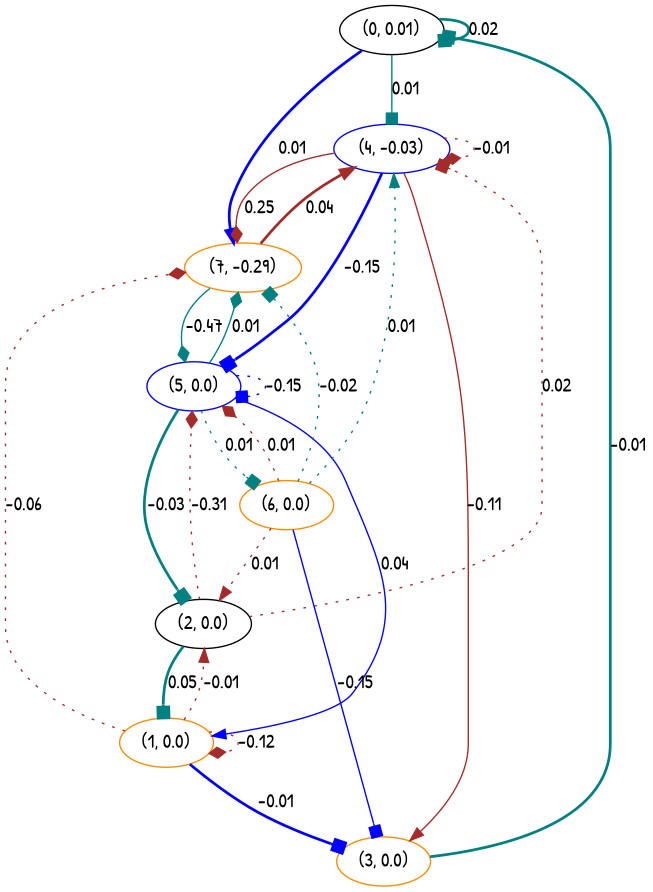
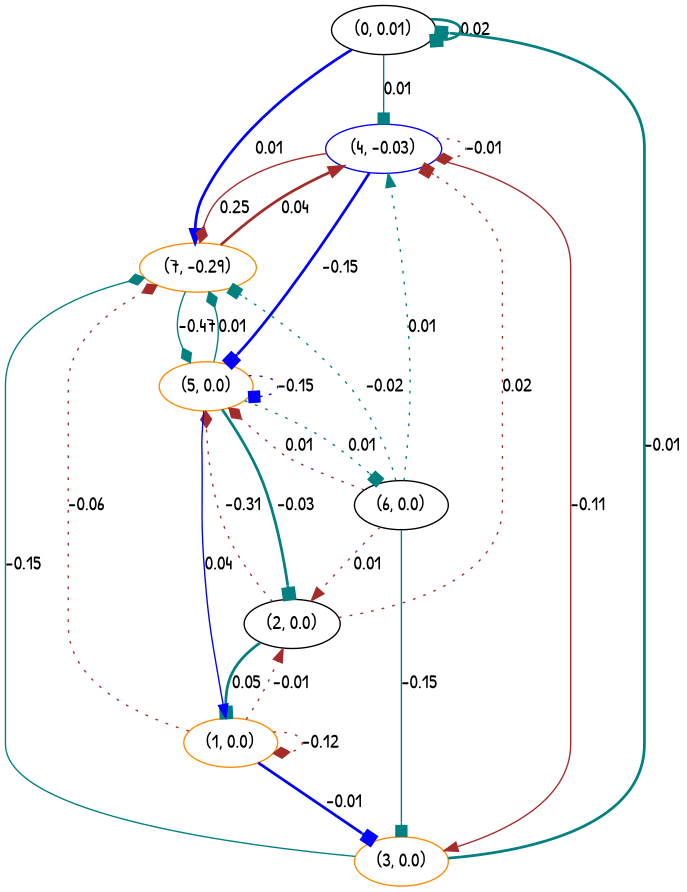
(194, 386) -> (206, 386)
(287, 505) -> (401, 505)
none -> (5, 669)
(333, 677) -> (401, 676)
